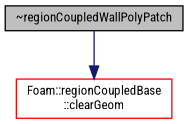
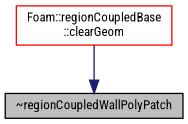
(94, 48) -> (94, 63)
